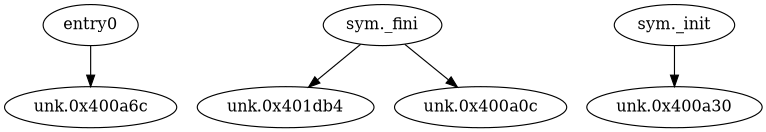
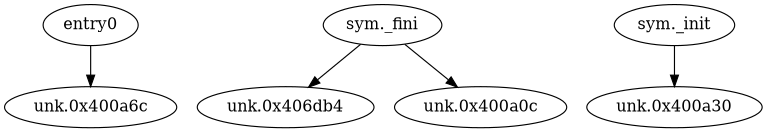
(286, 107) -> (286, 107)
